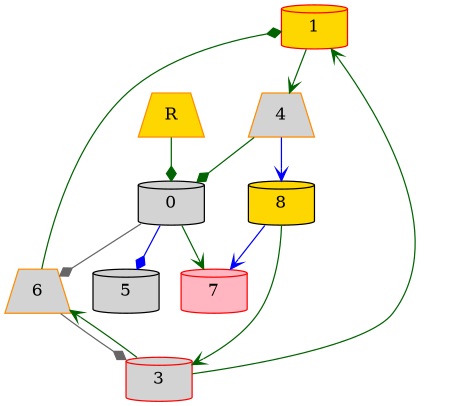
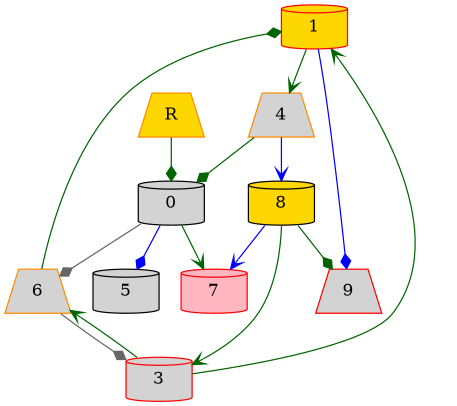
none -> (349, 291)
